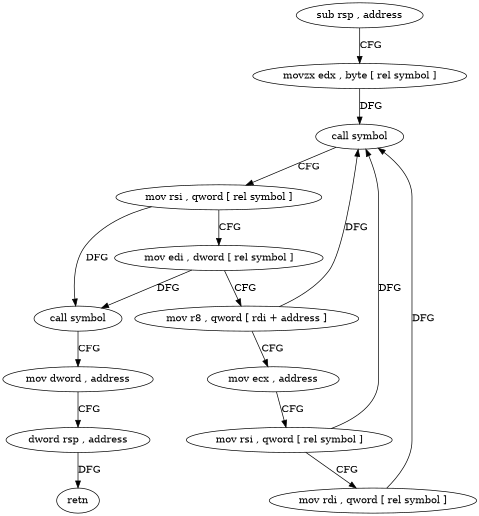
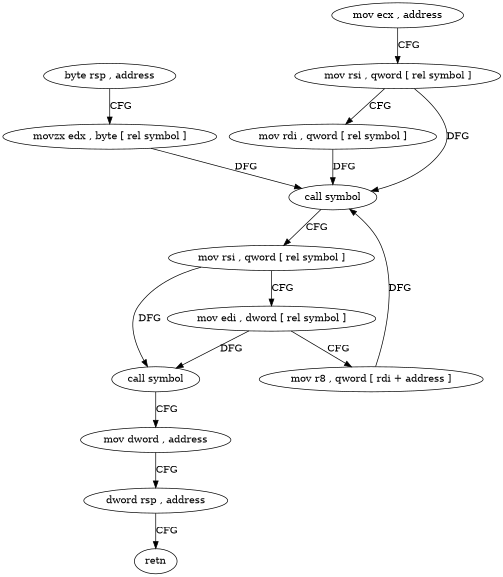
(360, 15) -> (110, 76)
(259, 346) -> none
(90, 470) -> (167, 531)
